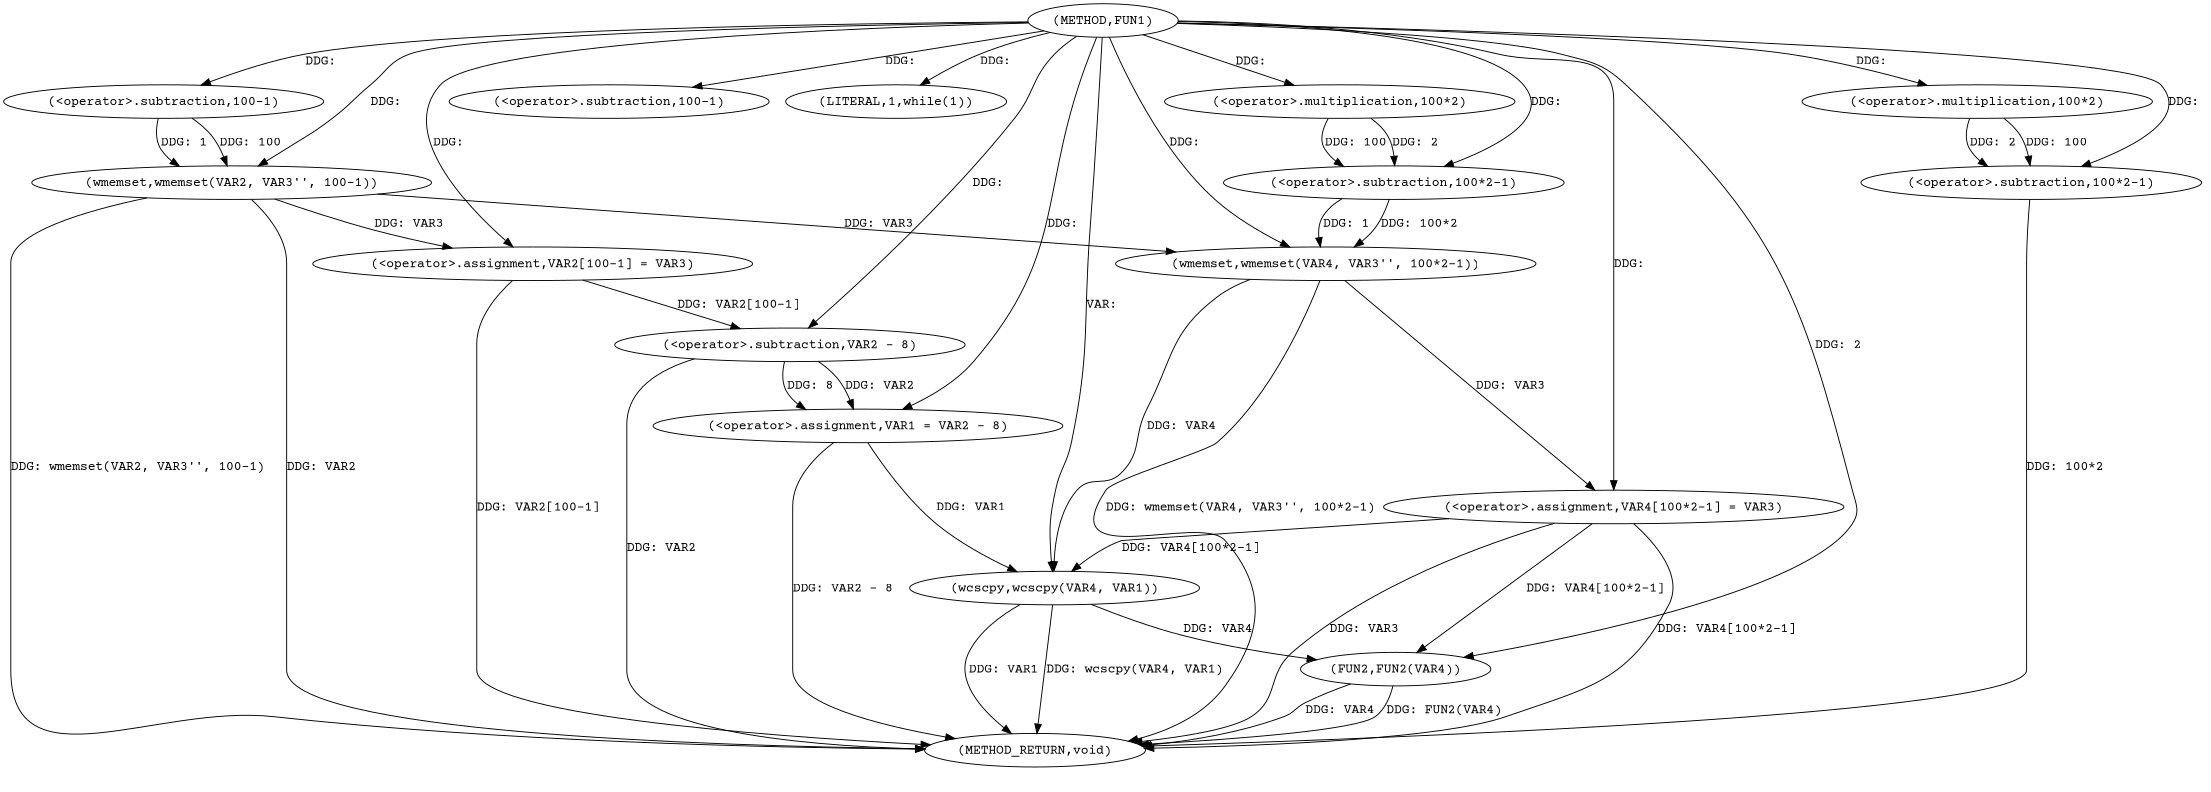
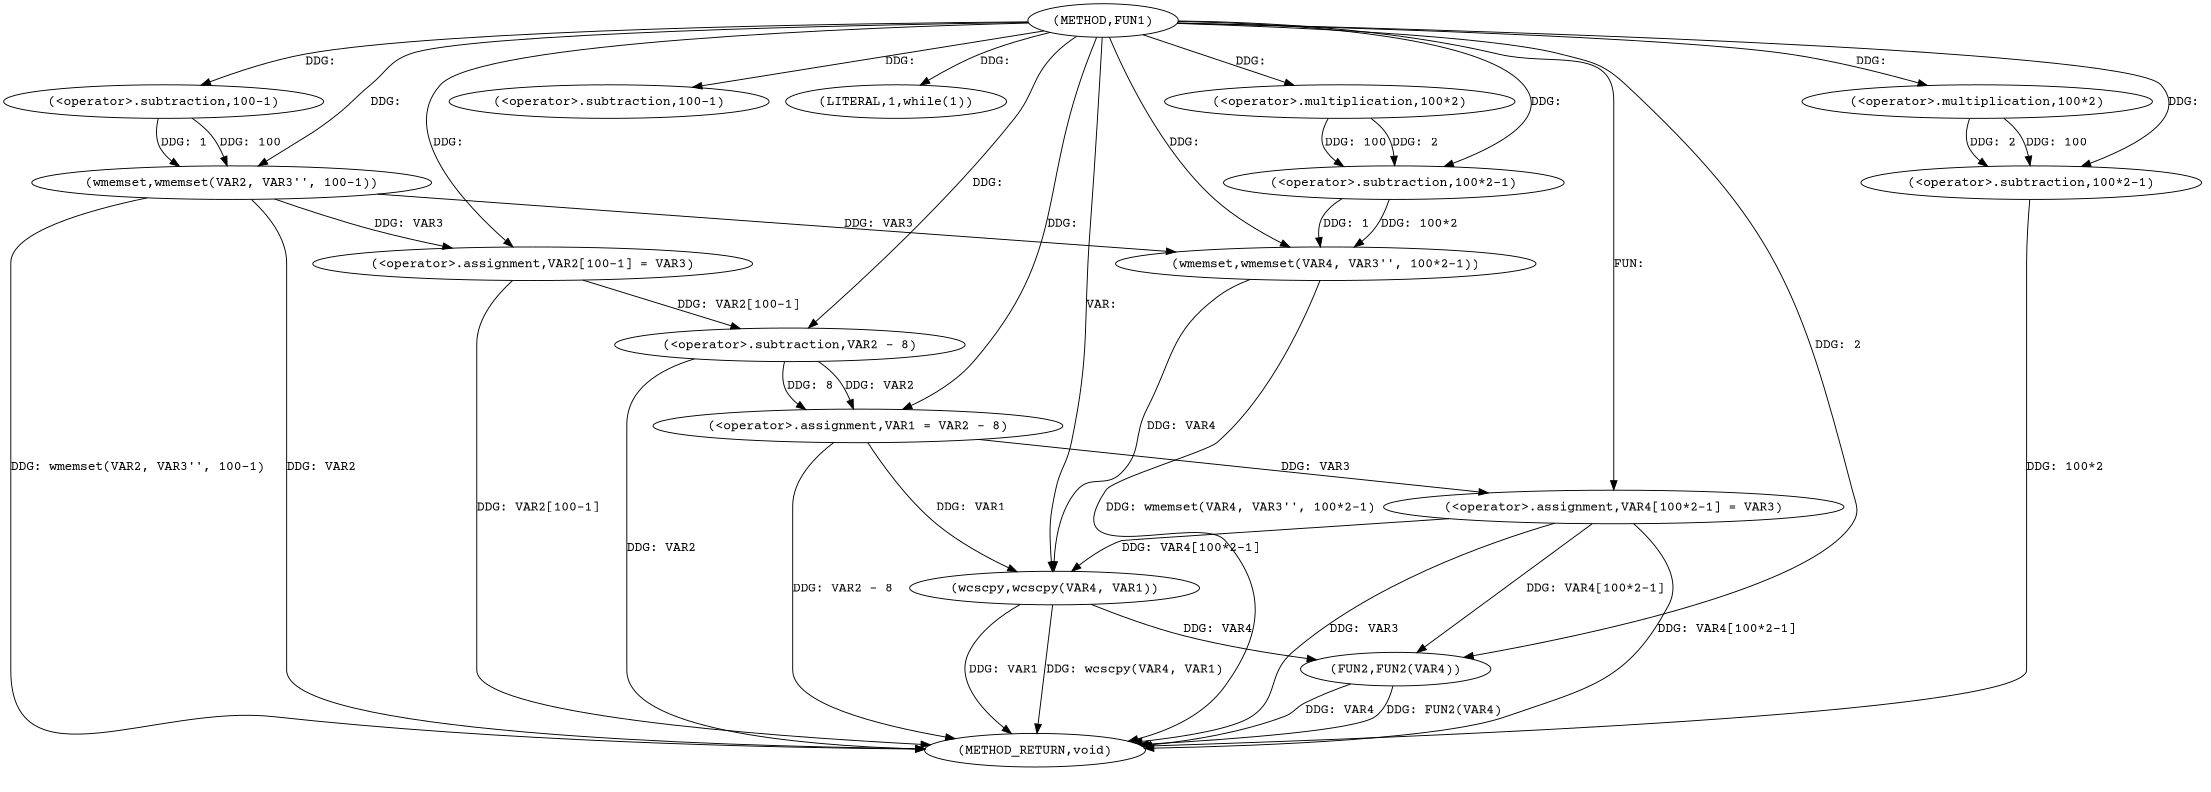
(1633, 264) -> (1633, 264)
(1466, 382) -> (1229, 466)
